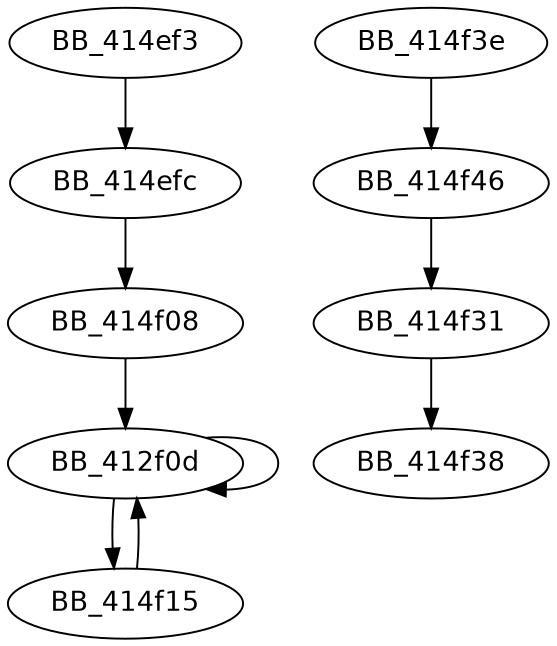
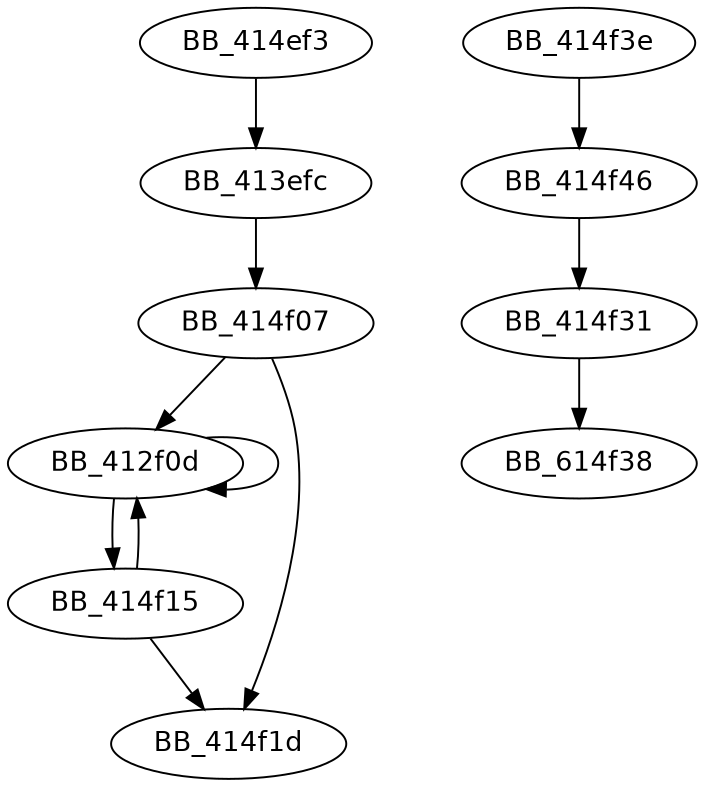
(125, 183) -> (256, 183)
(125, 323) -> (256, 323)
(431, 463) -> (579, 463)
none -> (229, 744)
